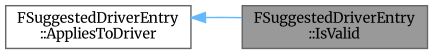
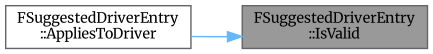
(224, 17) -> (209, 37)
